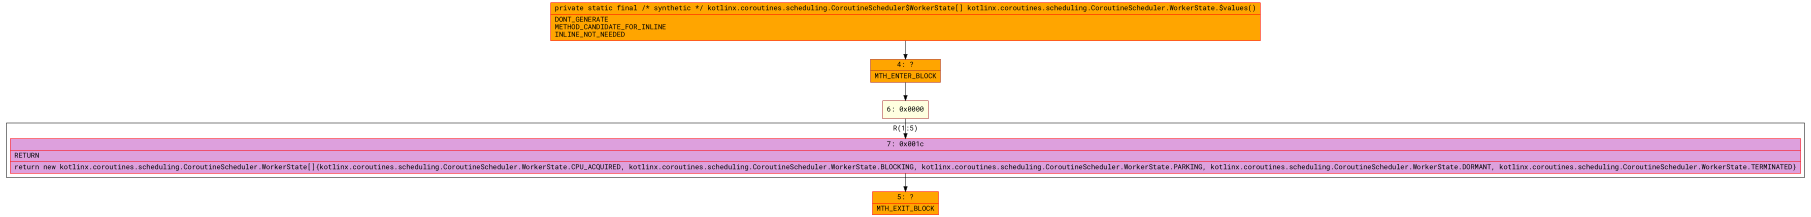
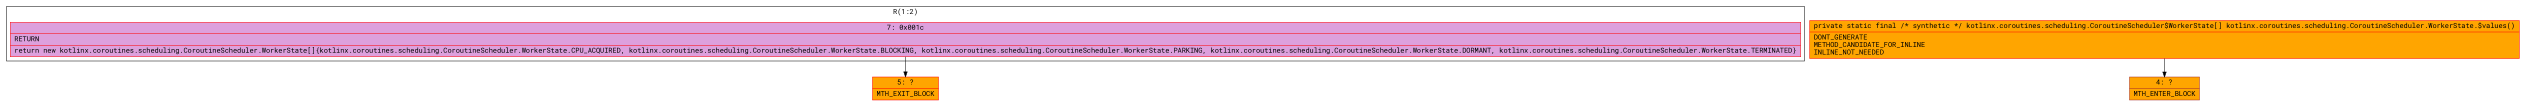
(906, 110) -> none
(906, 129) -> (906, 12)
